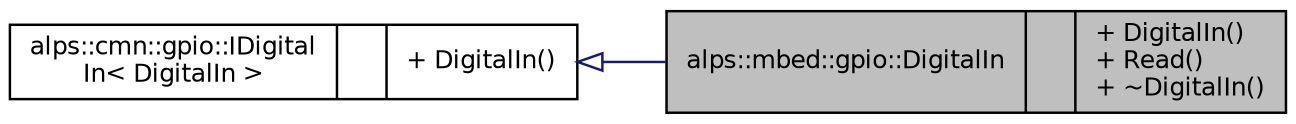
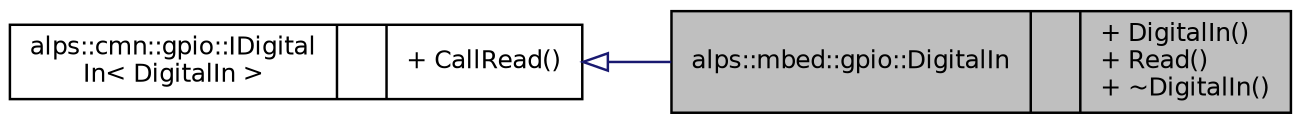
(482, 61) -> (484, 61)
